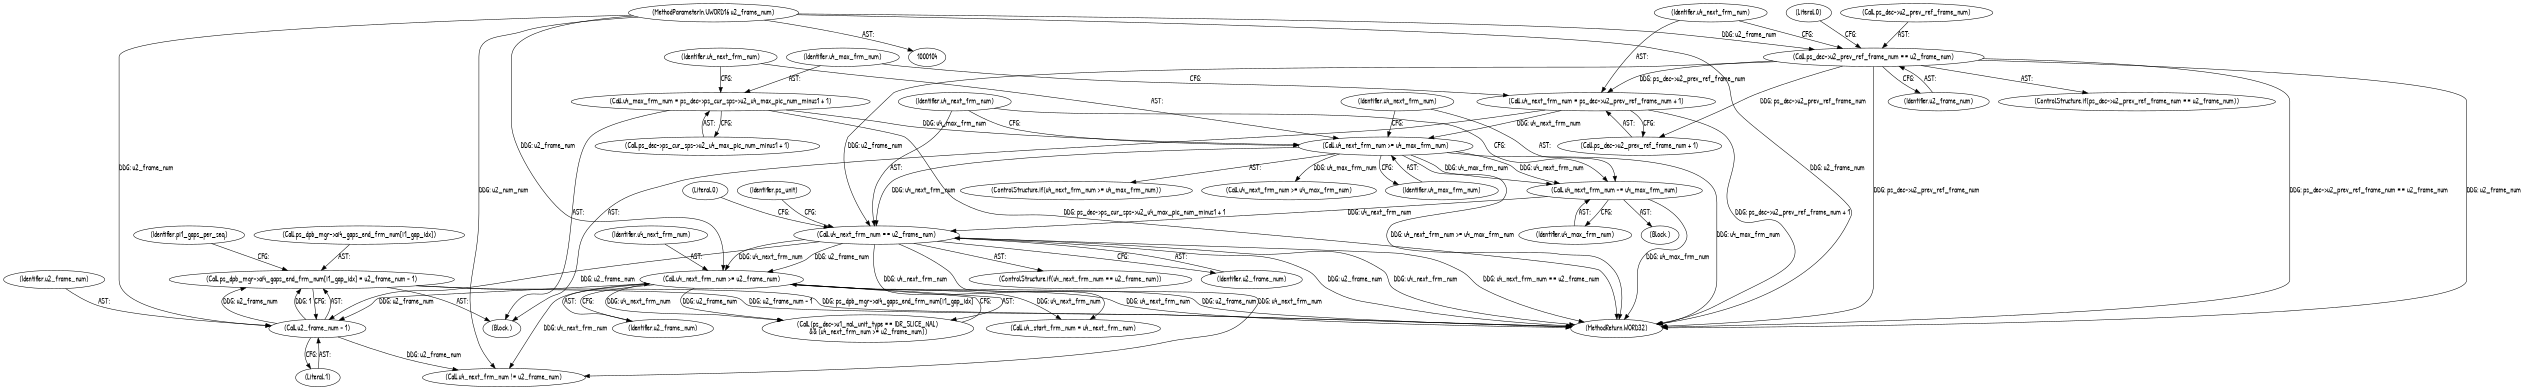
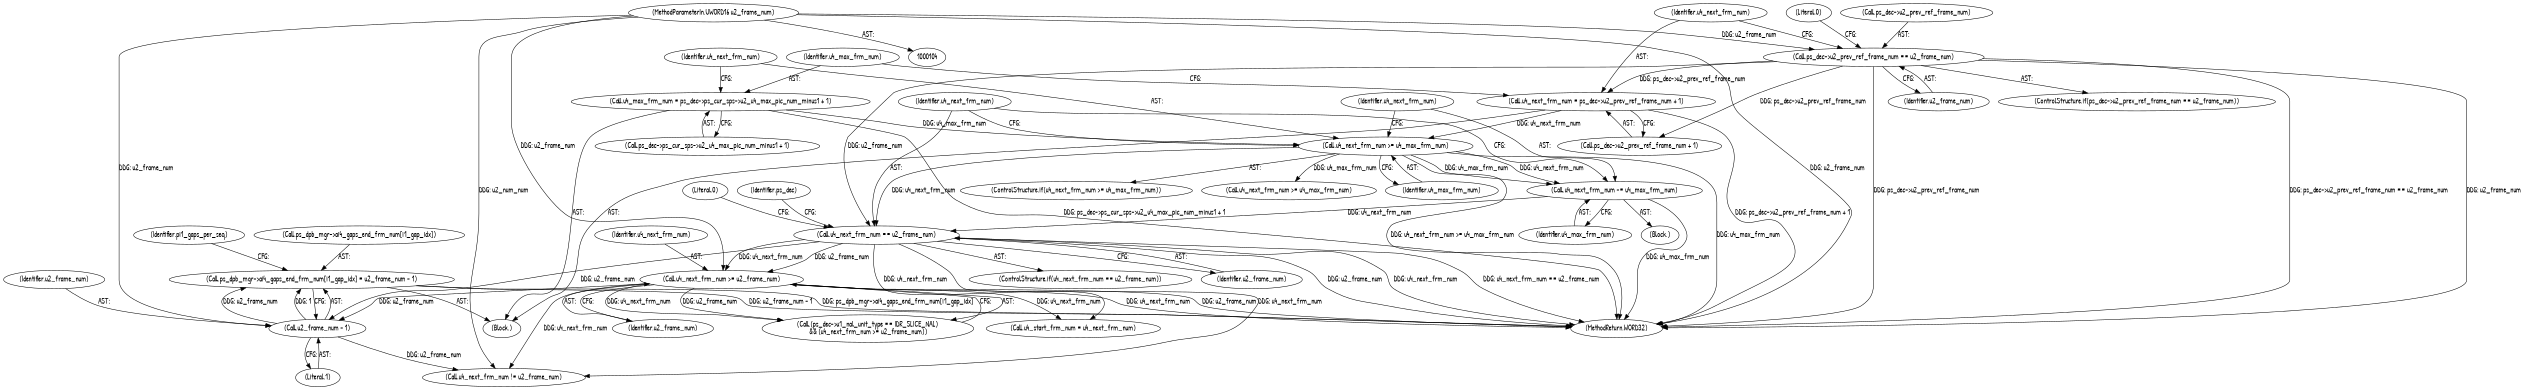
(774, 191) -> (774, 191)
